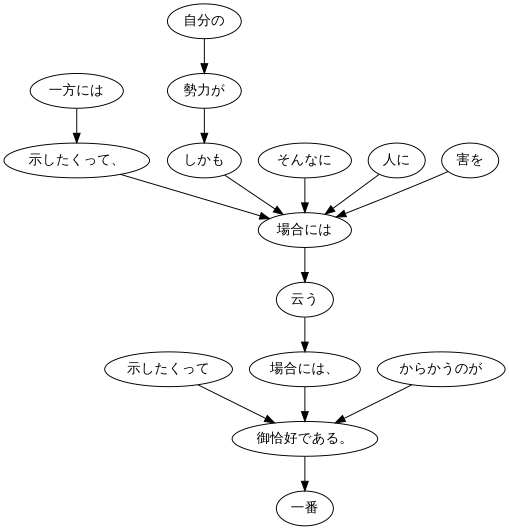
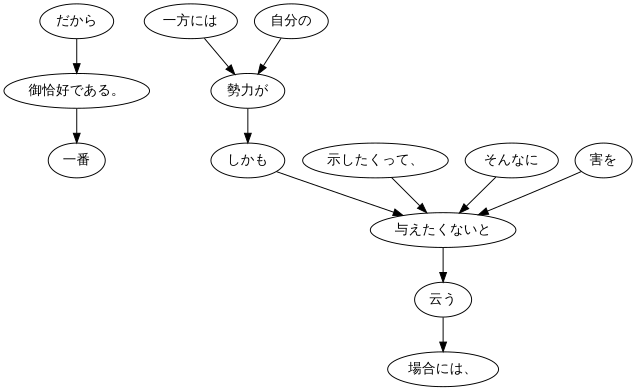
(77, 121) -> (216, 53)
(397, 160) -> none
(305, 230) -> (443, 230)
(169, 369) -> (77, 21)
(441, 369) -> none
(305, 399) -> none
